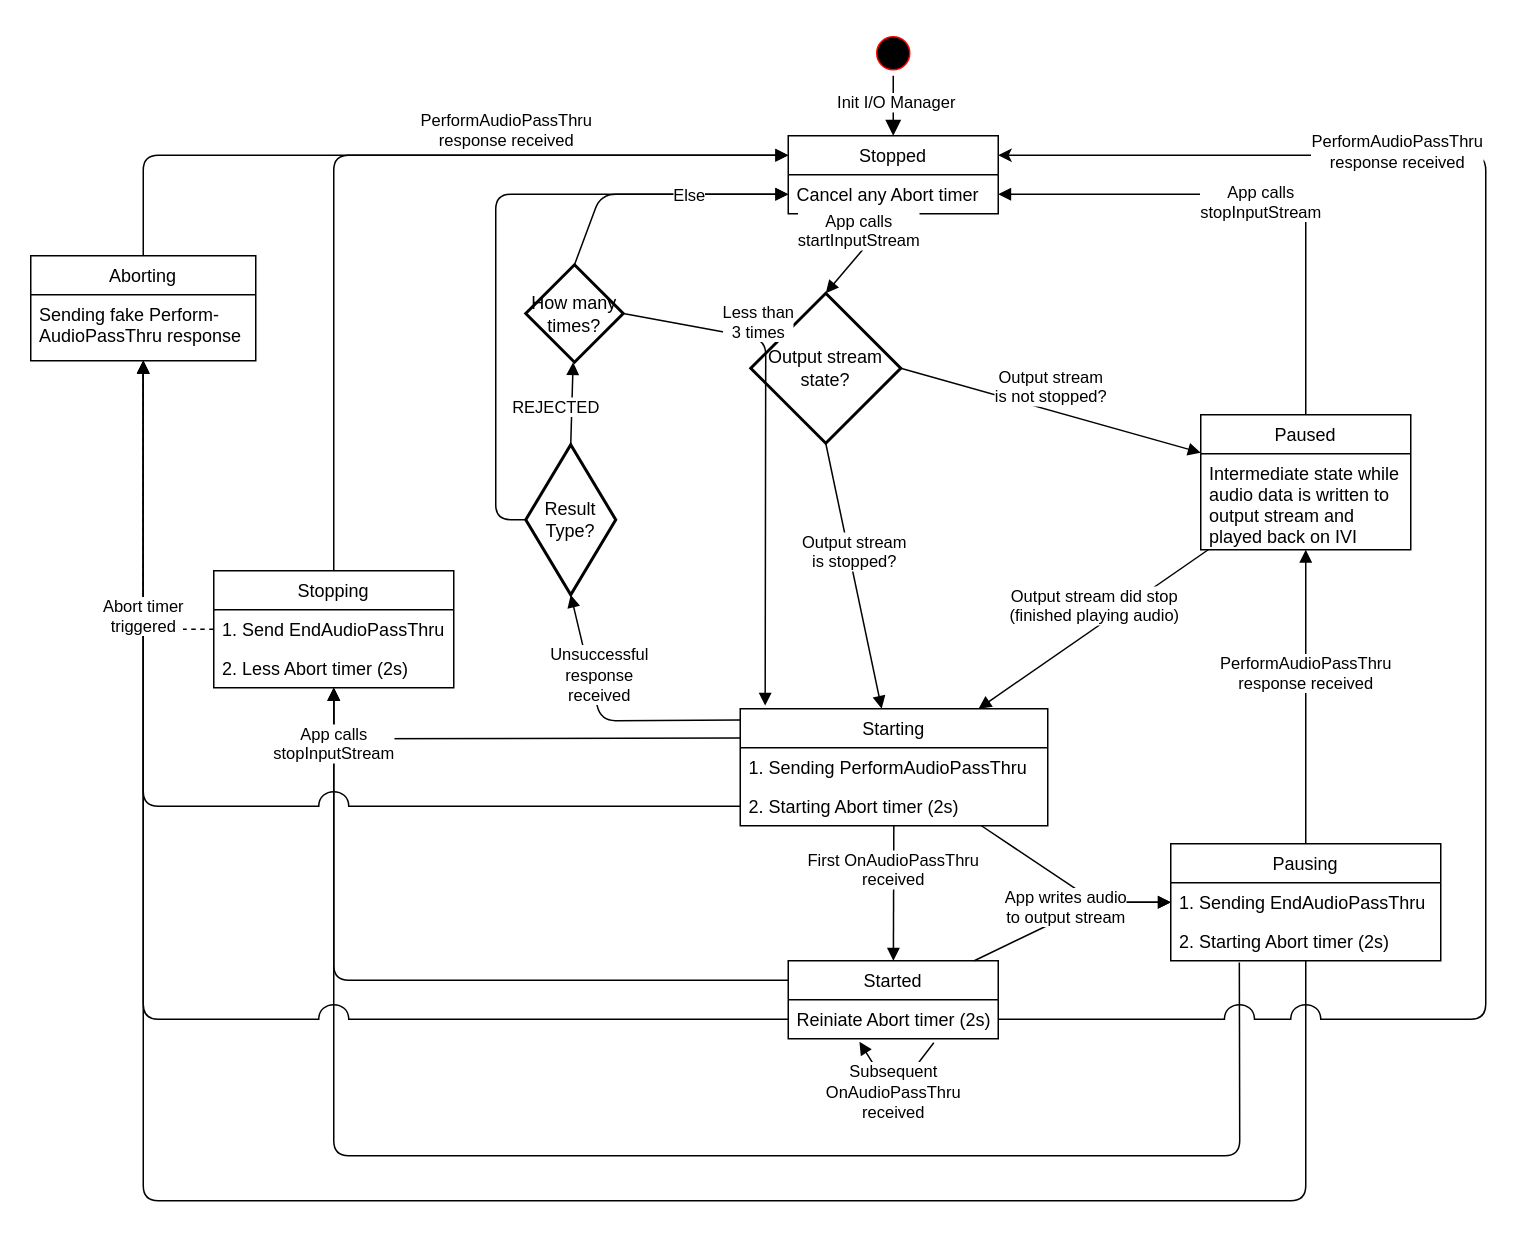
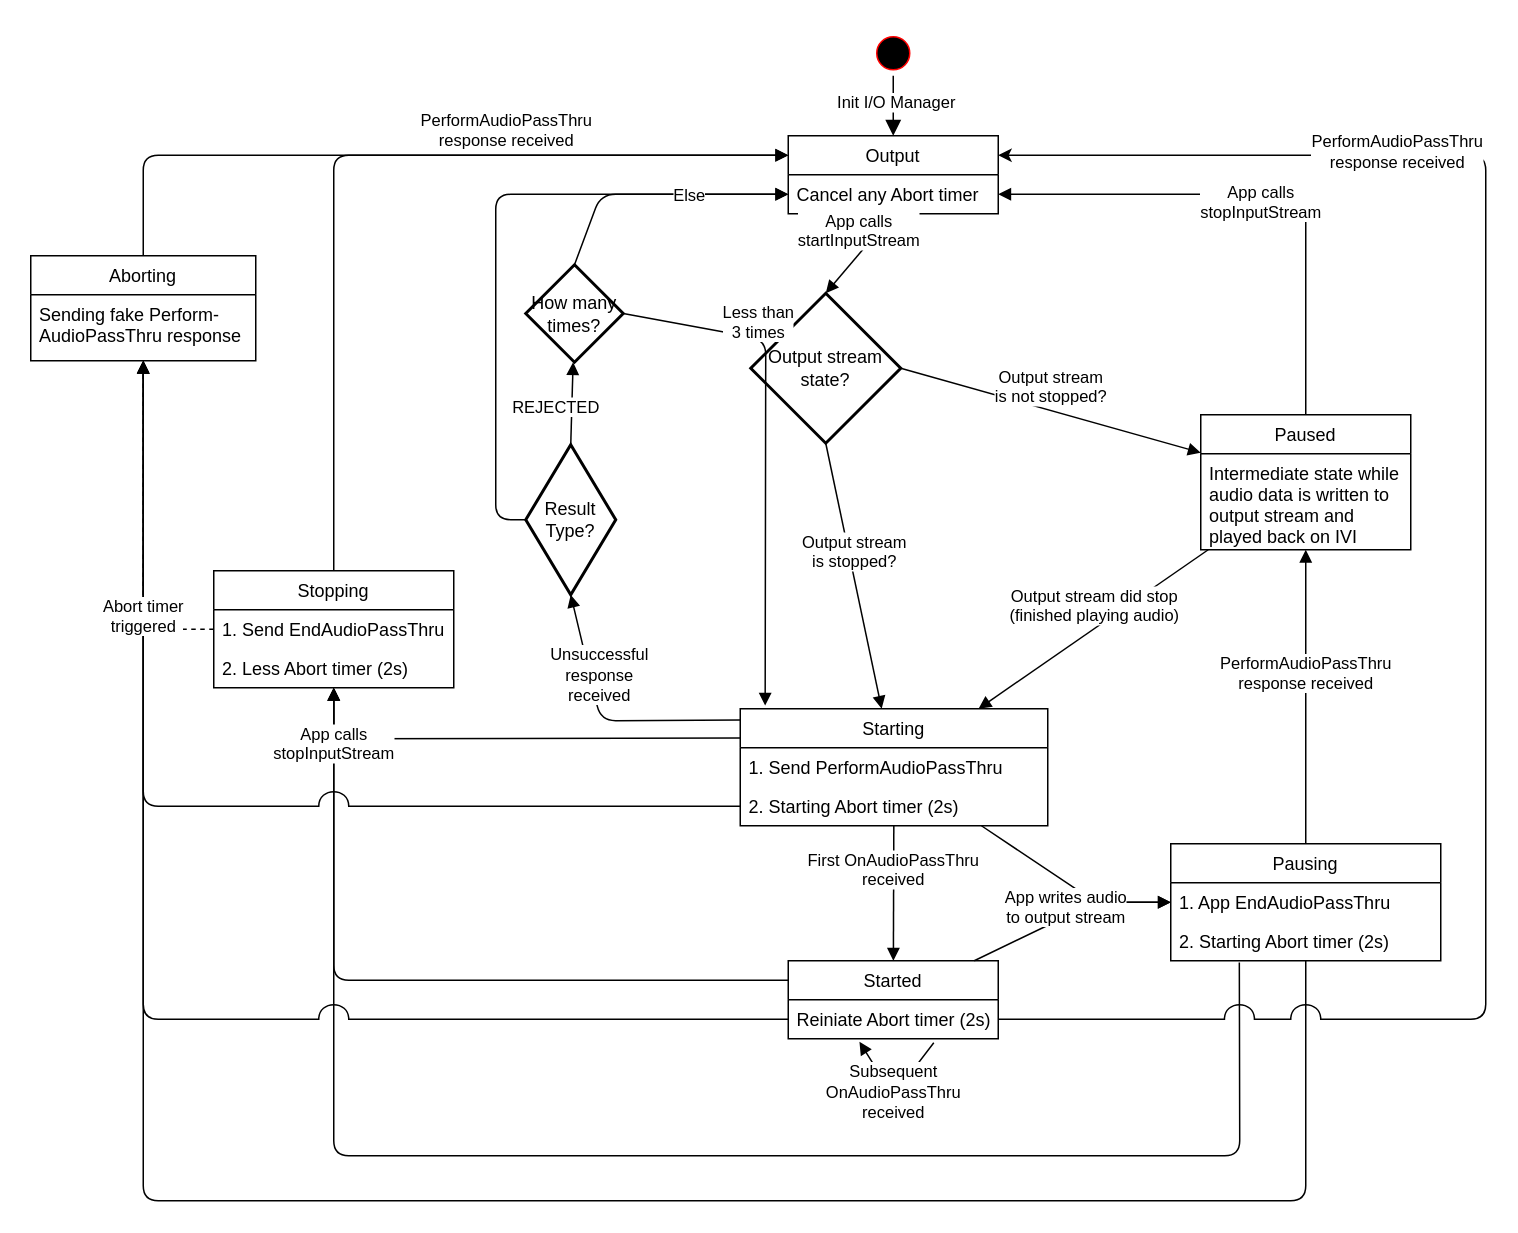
(893, 156) -> (893, 156)
(893, 768) -> (880, 768)
(1303, 903) -> (1286, 903)
